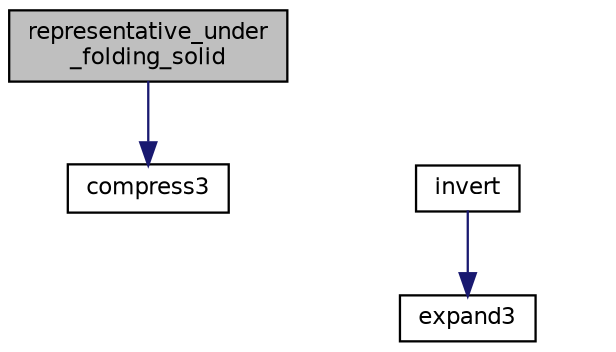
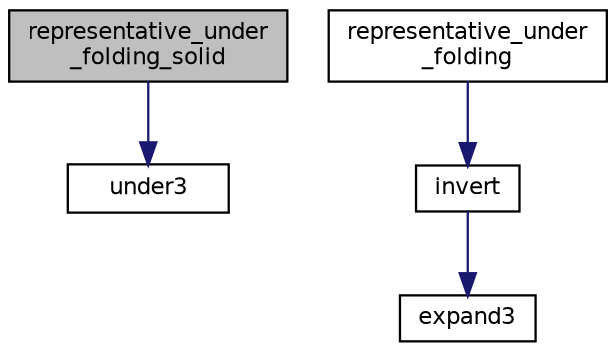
none -> (468, 46)
(148, 188) -> (148, 188)
